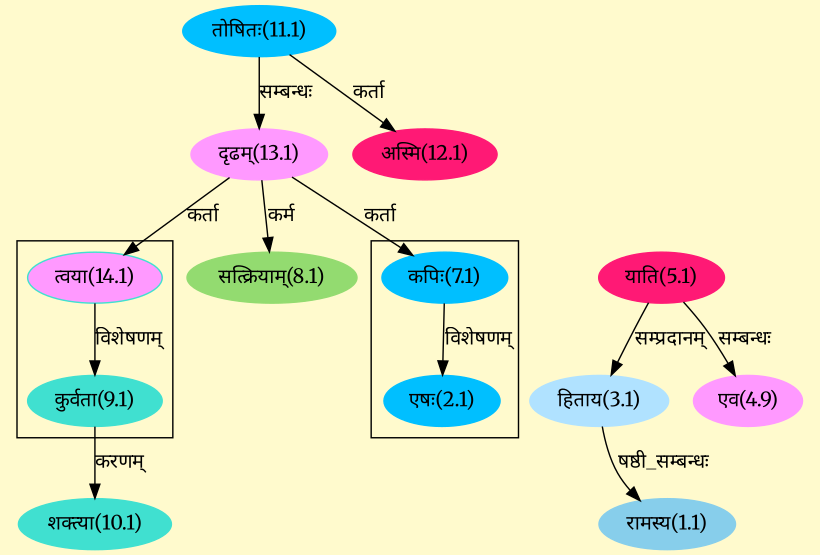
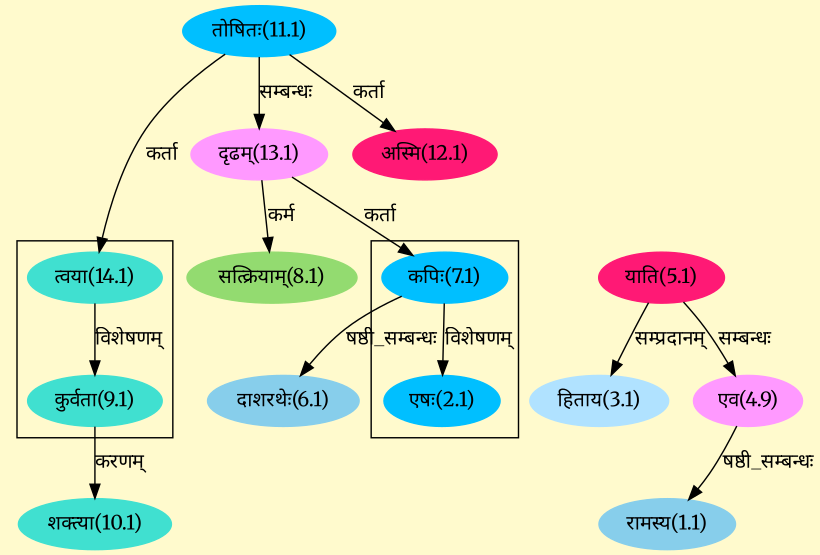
(183, 212) -> (144, 132)
(95, 278) -> (95, 278)
none -> (283, 401)
(612, 461) -> (719, 459)
